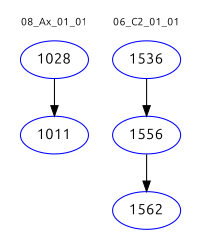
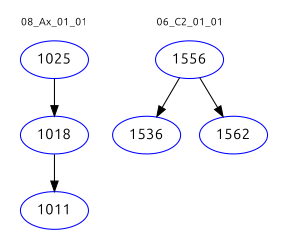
none -> (54, 60)
(54, 60) -> (54, 135)
(147, 92) -> (171, 93)
